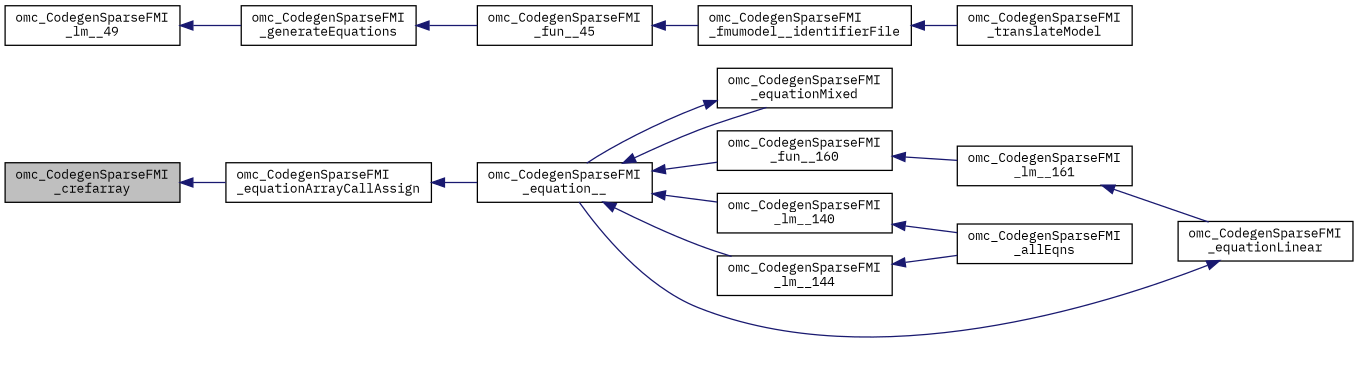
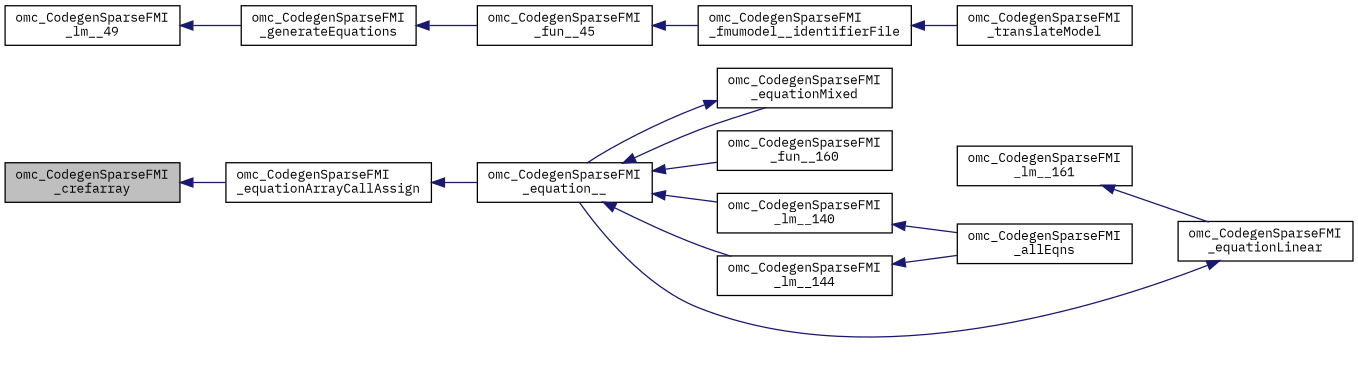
(931, 159) -> none
